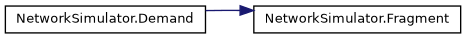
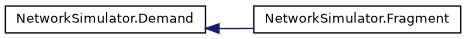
(223, 10) -> (236, 29)
